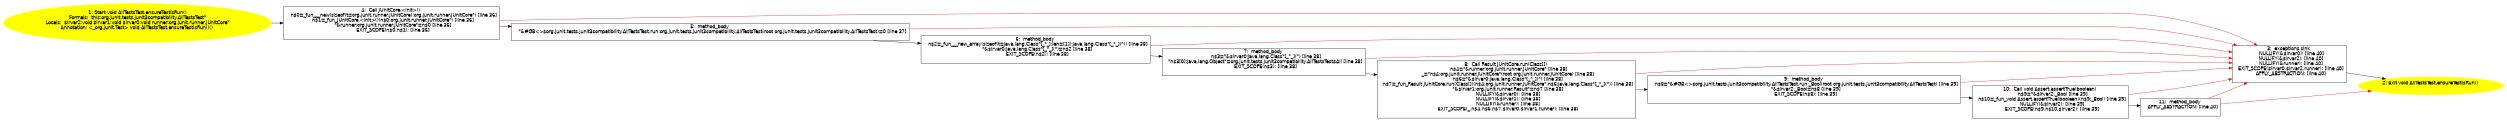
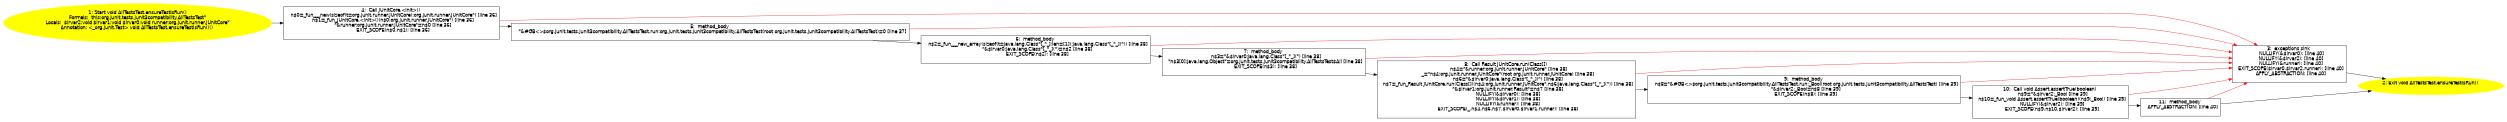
(2294, 98) -> (2294, 98)
